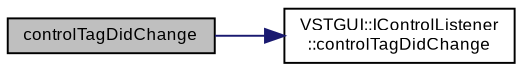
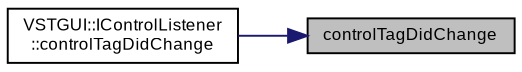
(240, 36) -> (263, 36)
